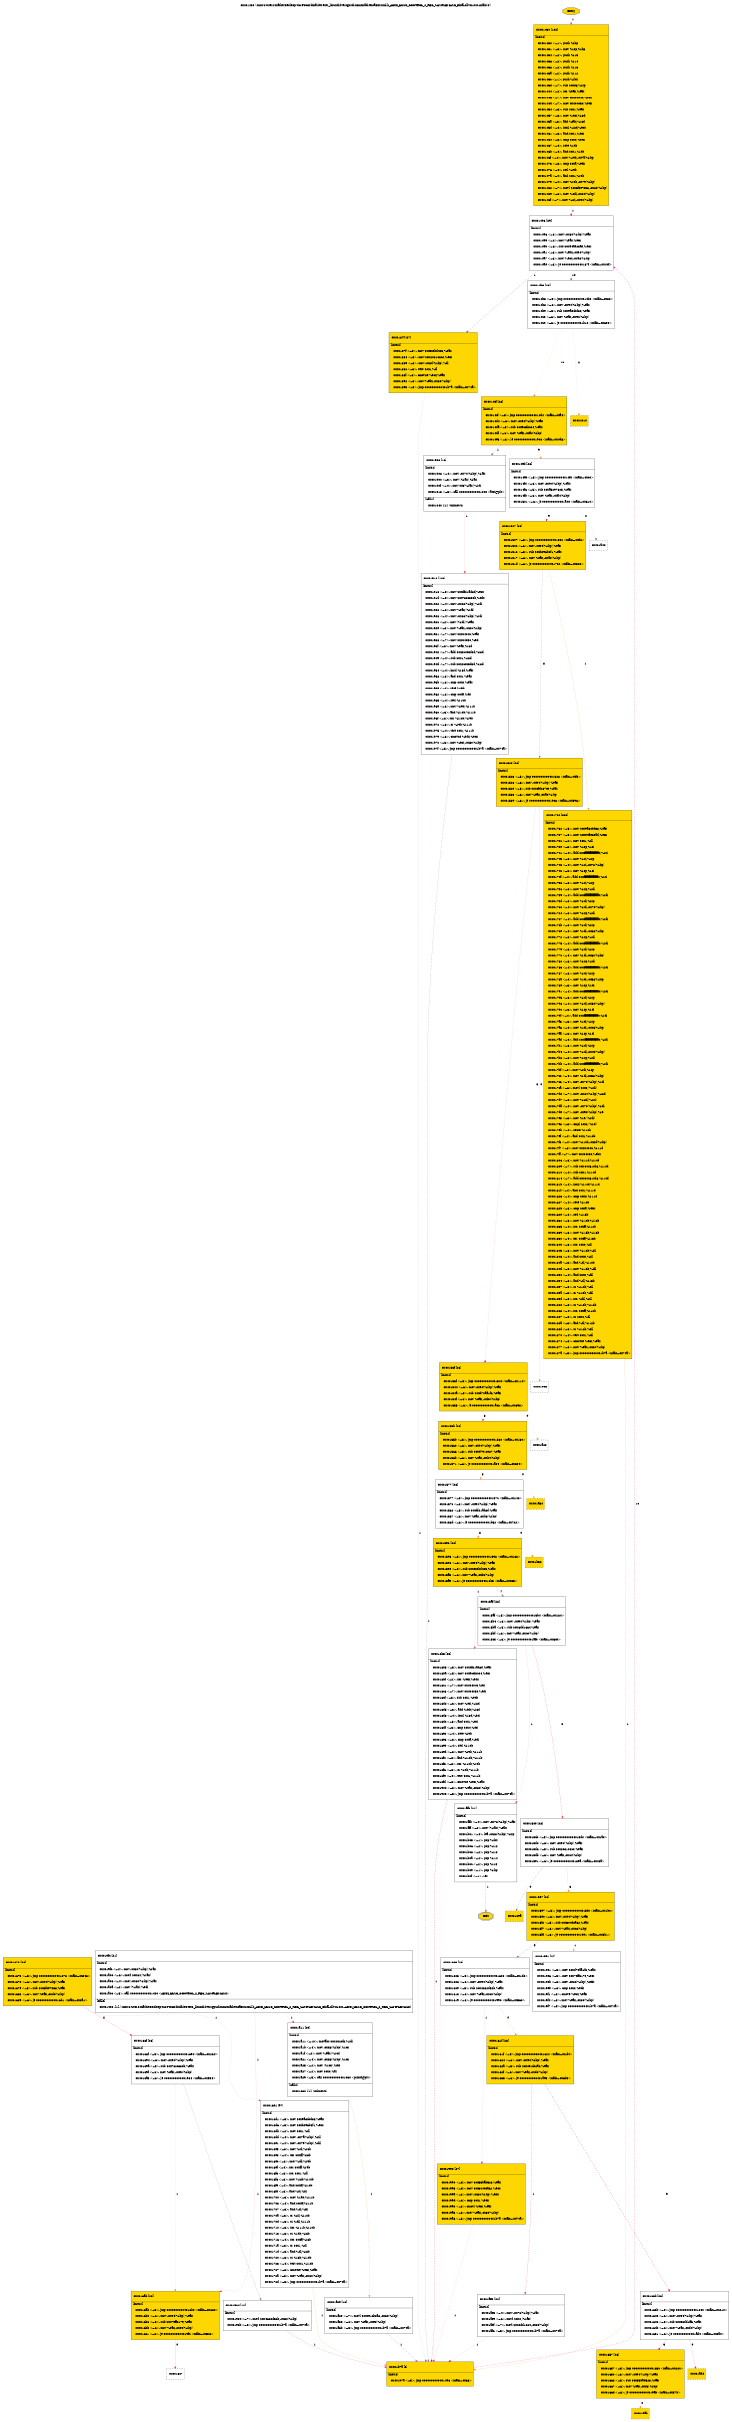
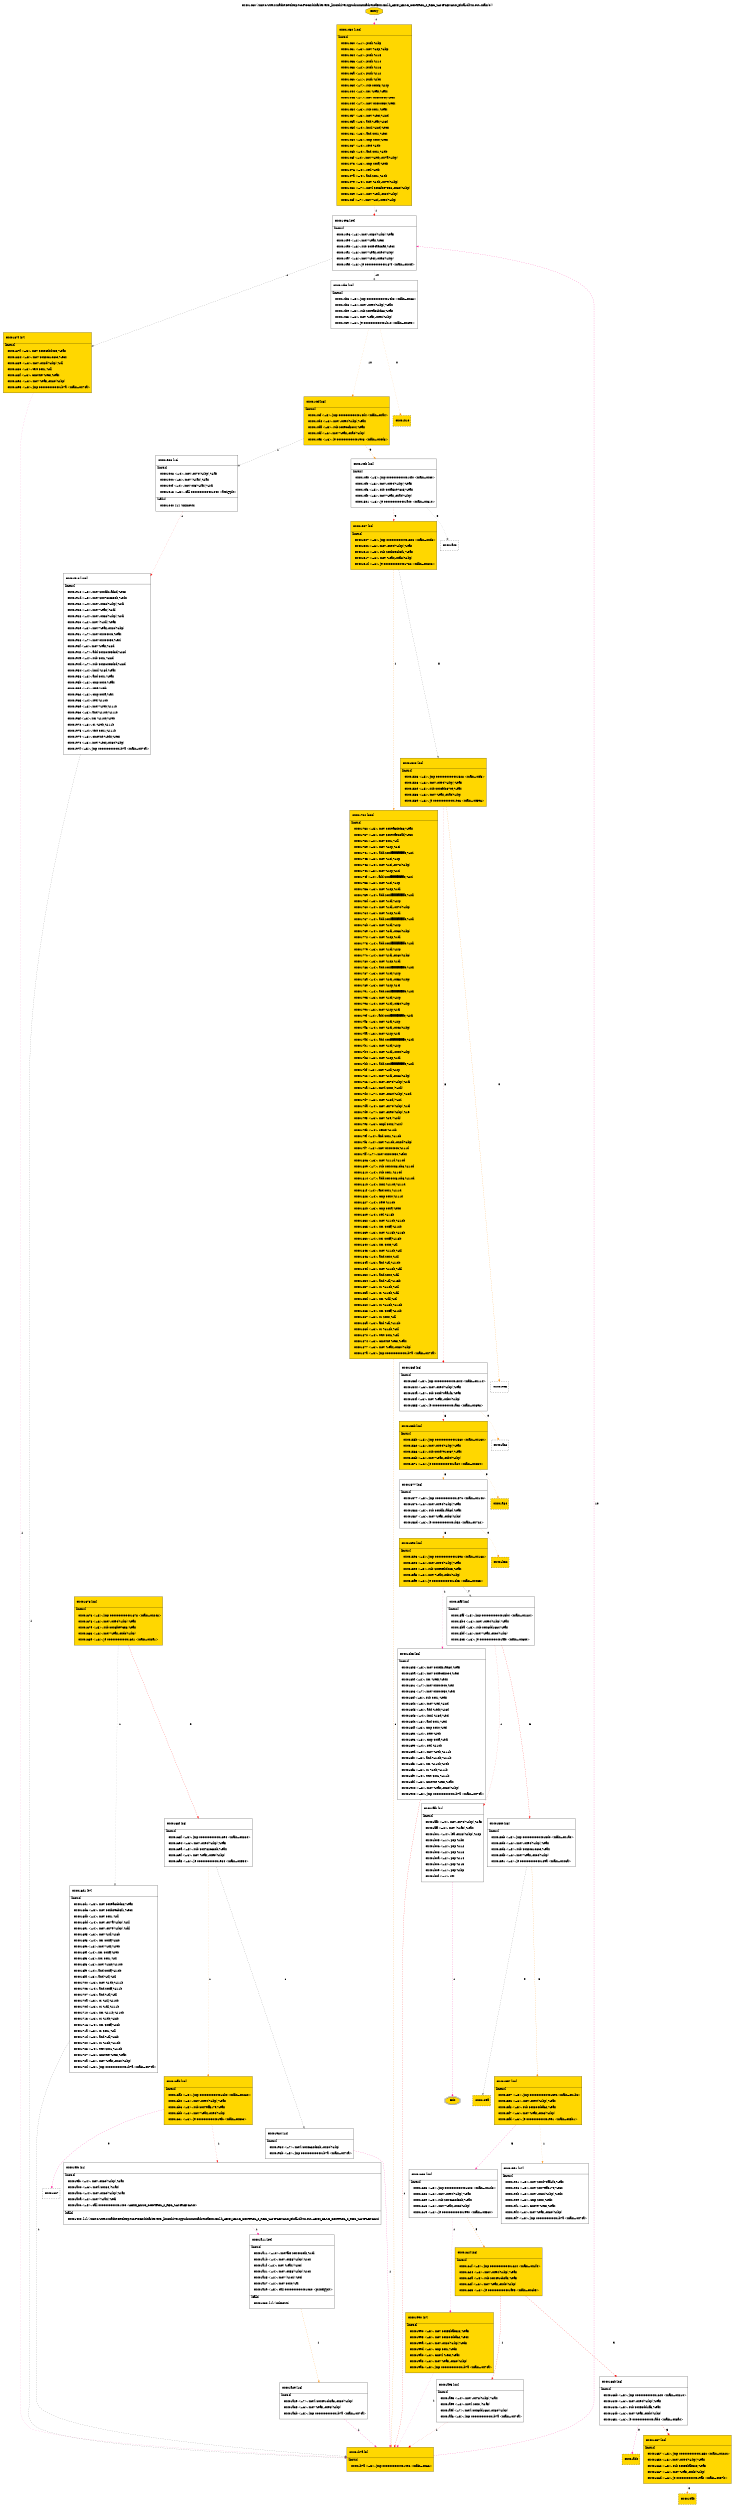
(483, 1387) -> (443, 1387)
(256, 2161) -> (215, 2143)
(327, 2345) -> (37, 2376)
